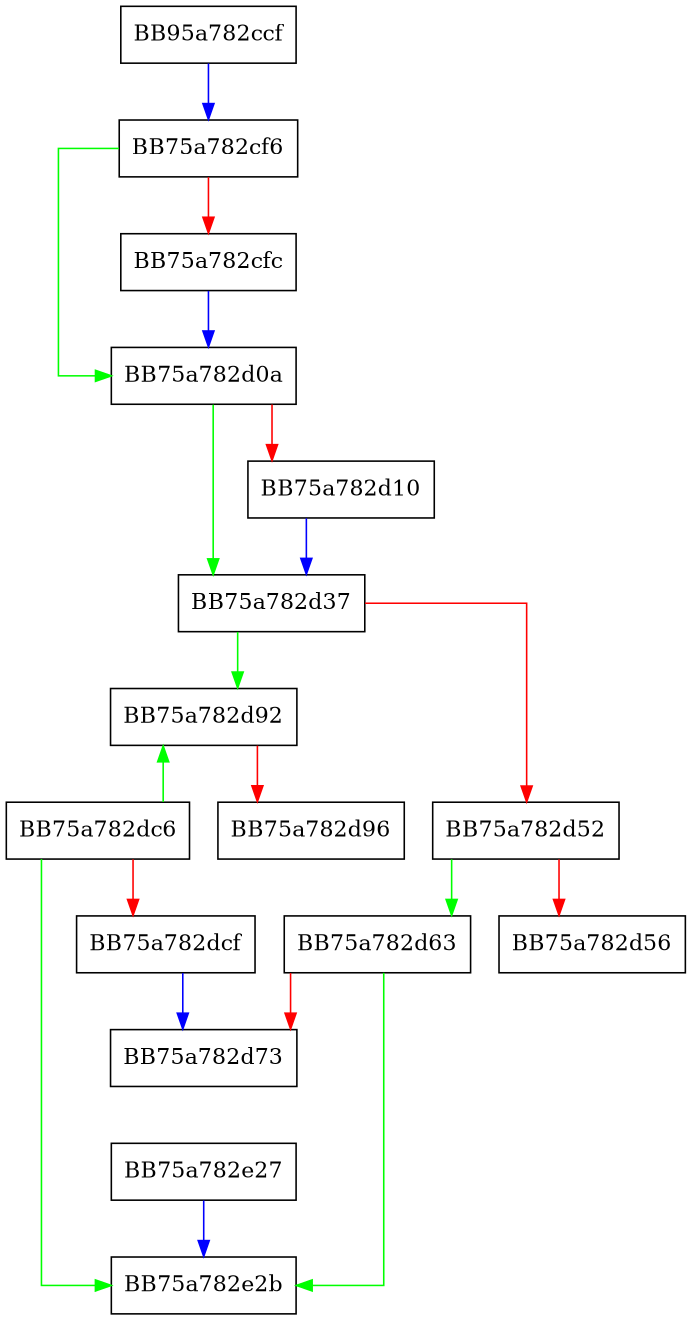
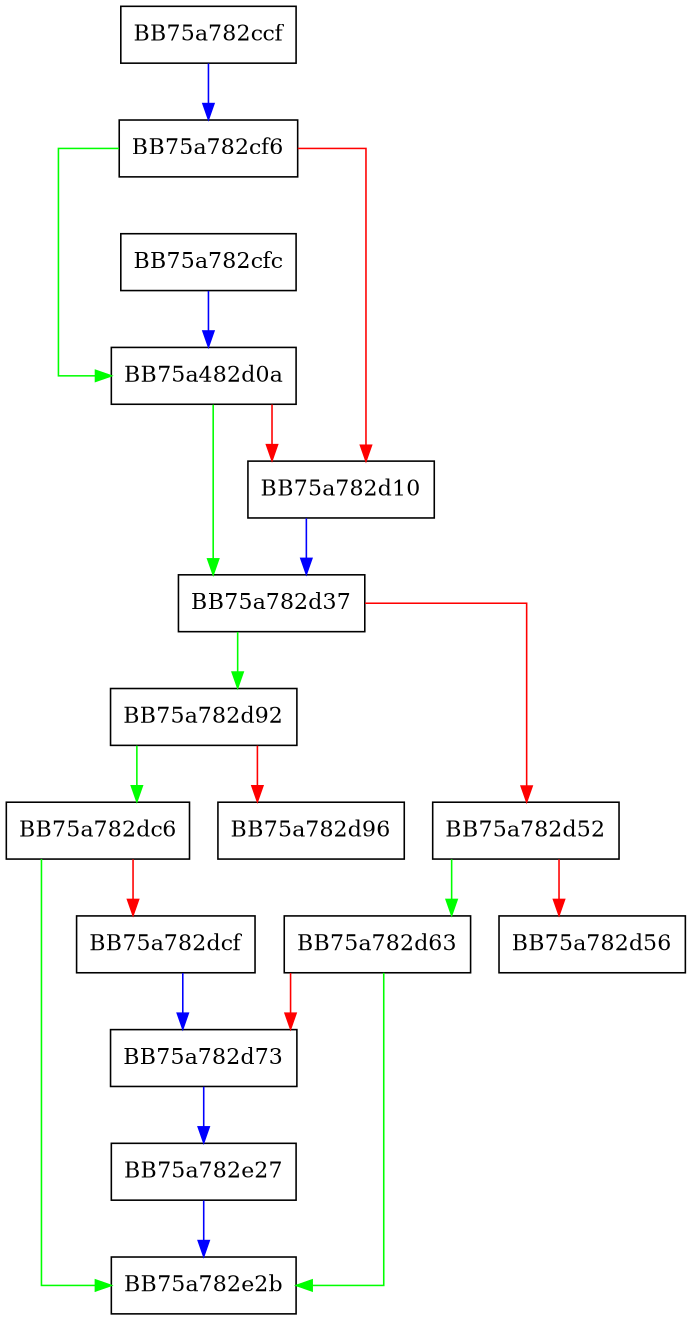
(208, 35) -> (208, 35)
(208, 197) -> (366, 263)
(204, 376) -> (204, 376)
(163, 782) -> (137, 766)
none -> (204, 1107)
